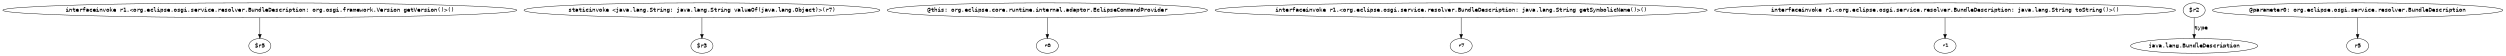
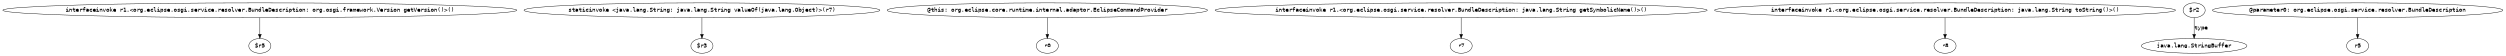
(1945, 46) -> (1945, 46)
(2194, 46) -> (2194, 46)
